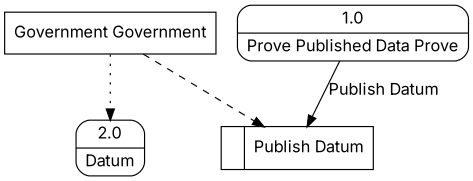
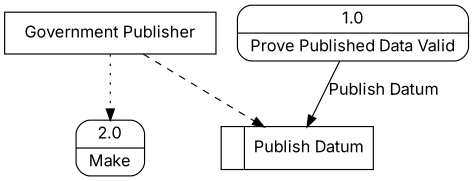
(110, 33) -> (110, 33)
(353, 46) -> (353, 46)
(110, 161) -> (110, 161)
